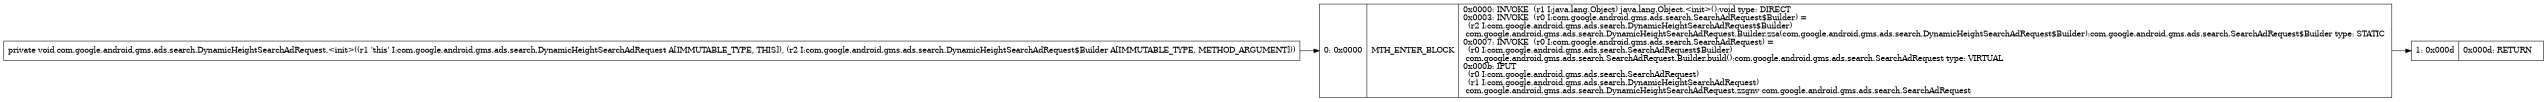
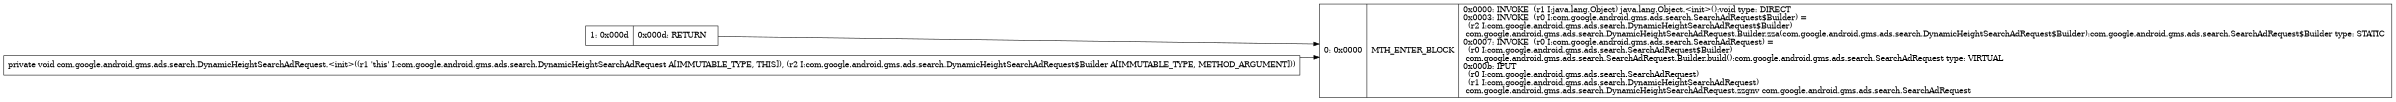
(2399, 51) -> (1016, 40)
